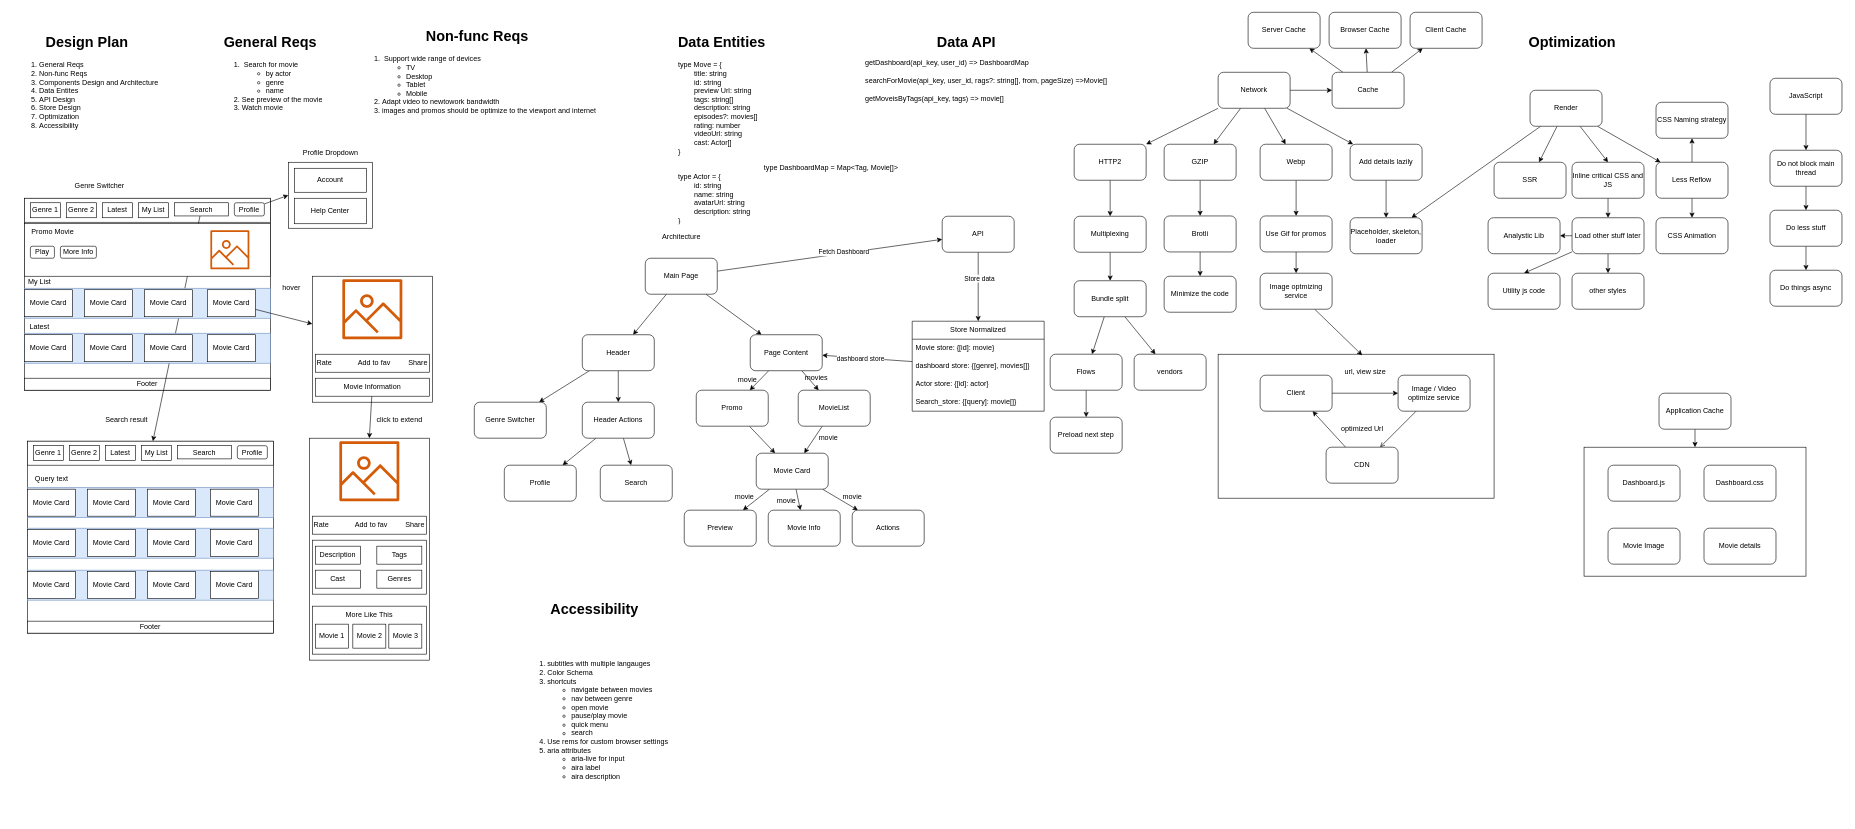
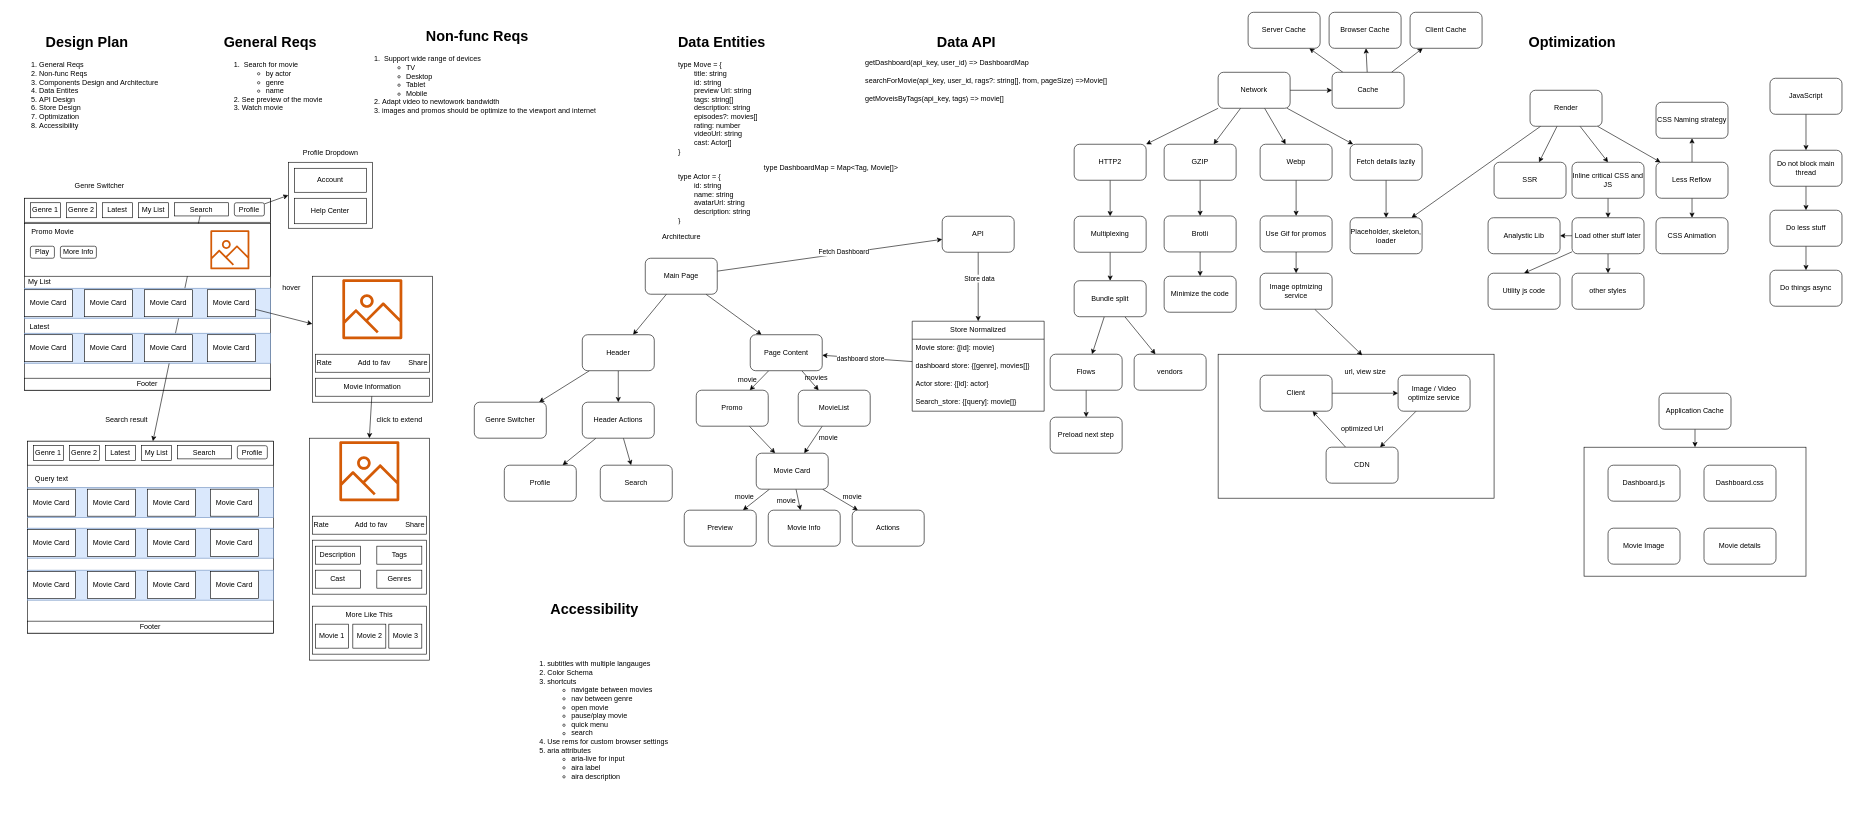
(1386, 162) -> (1386, 162)
(1383, 444) -> (1384, 443)
